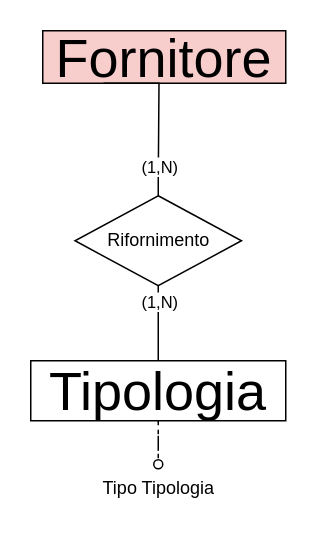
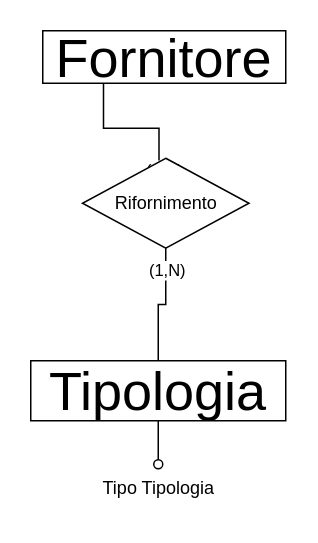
(164, 57) -> (164, 57)
(158, 241) -> (166, 203)
(158, 430) -> (158, 430)
